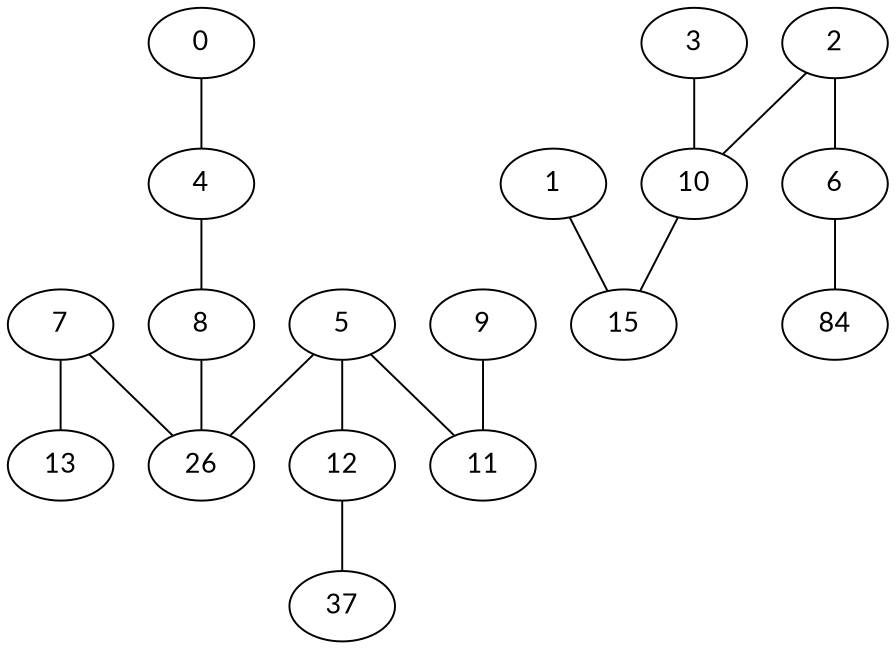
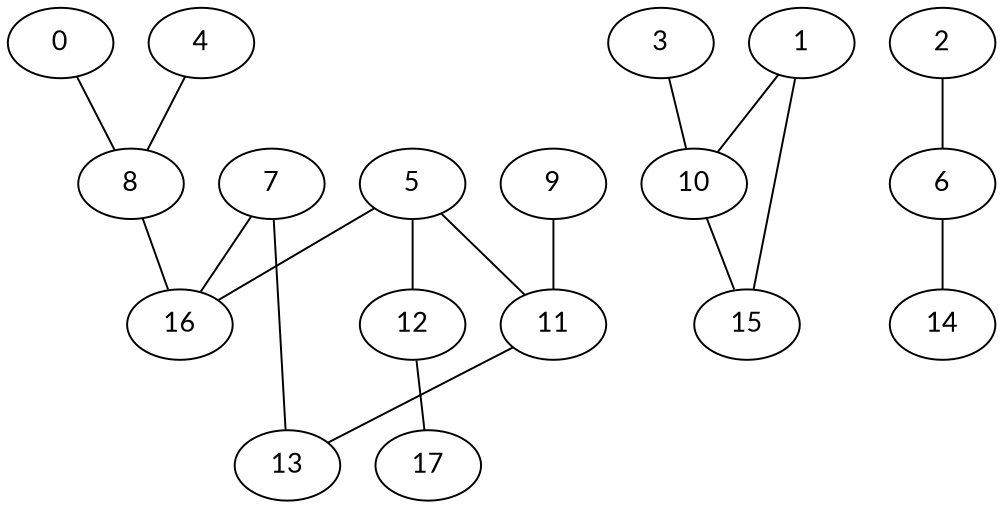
(765, 113) -> (748, 113)
(201, 114) -> (96, 114)
(835, 325) -> (943, 325)
none -> (434, 388)
(201, 465) -> (180, 325)
(342, 606) -> (428, 465)
